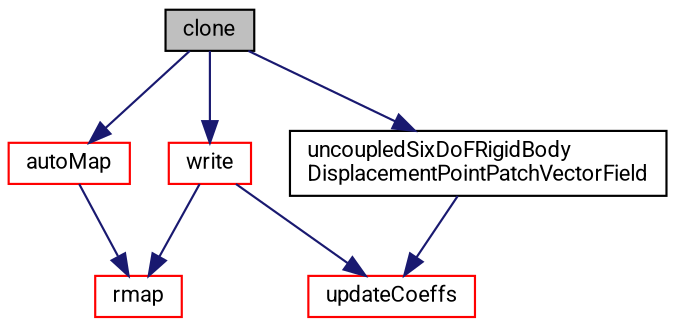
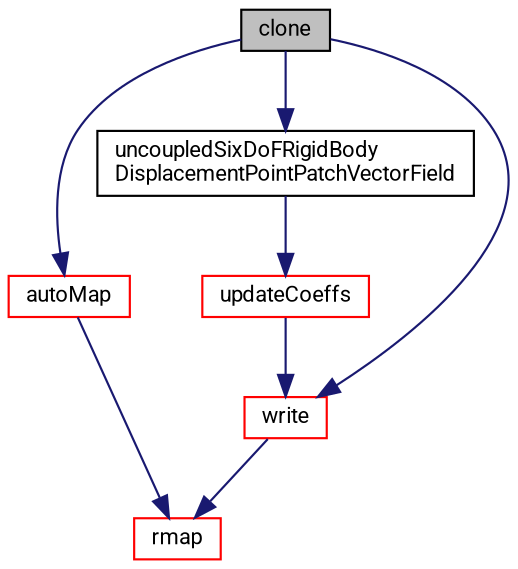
(292, 224) -> (286, 346)
